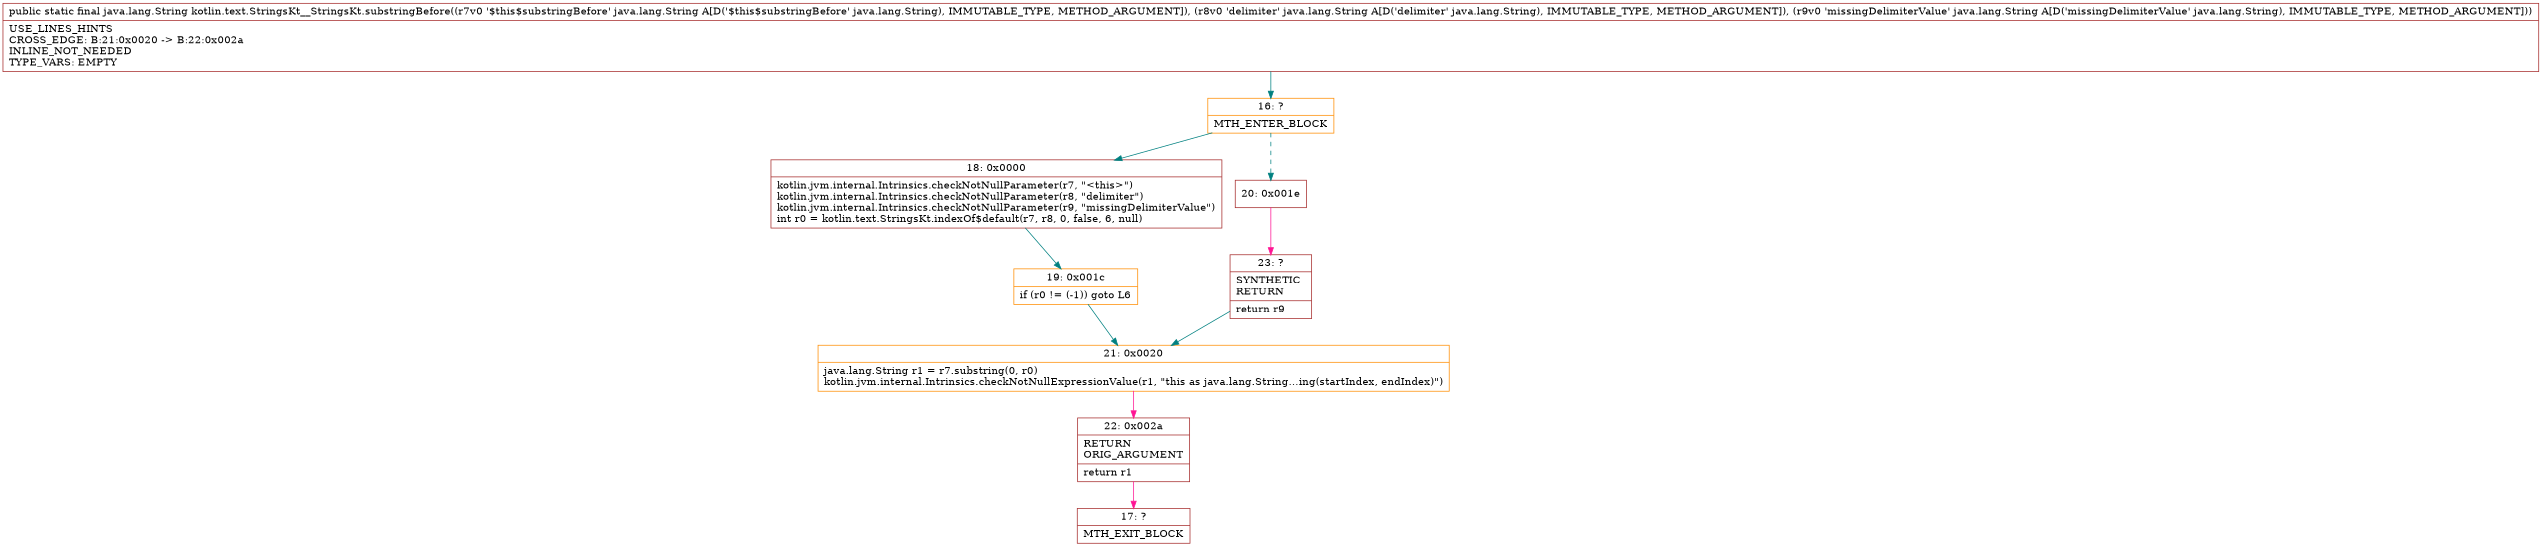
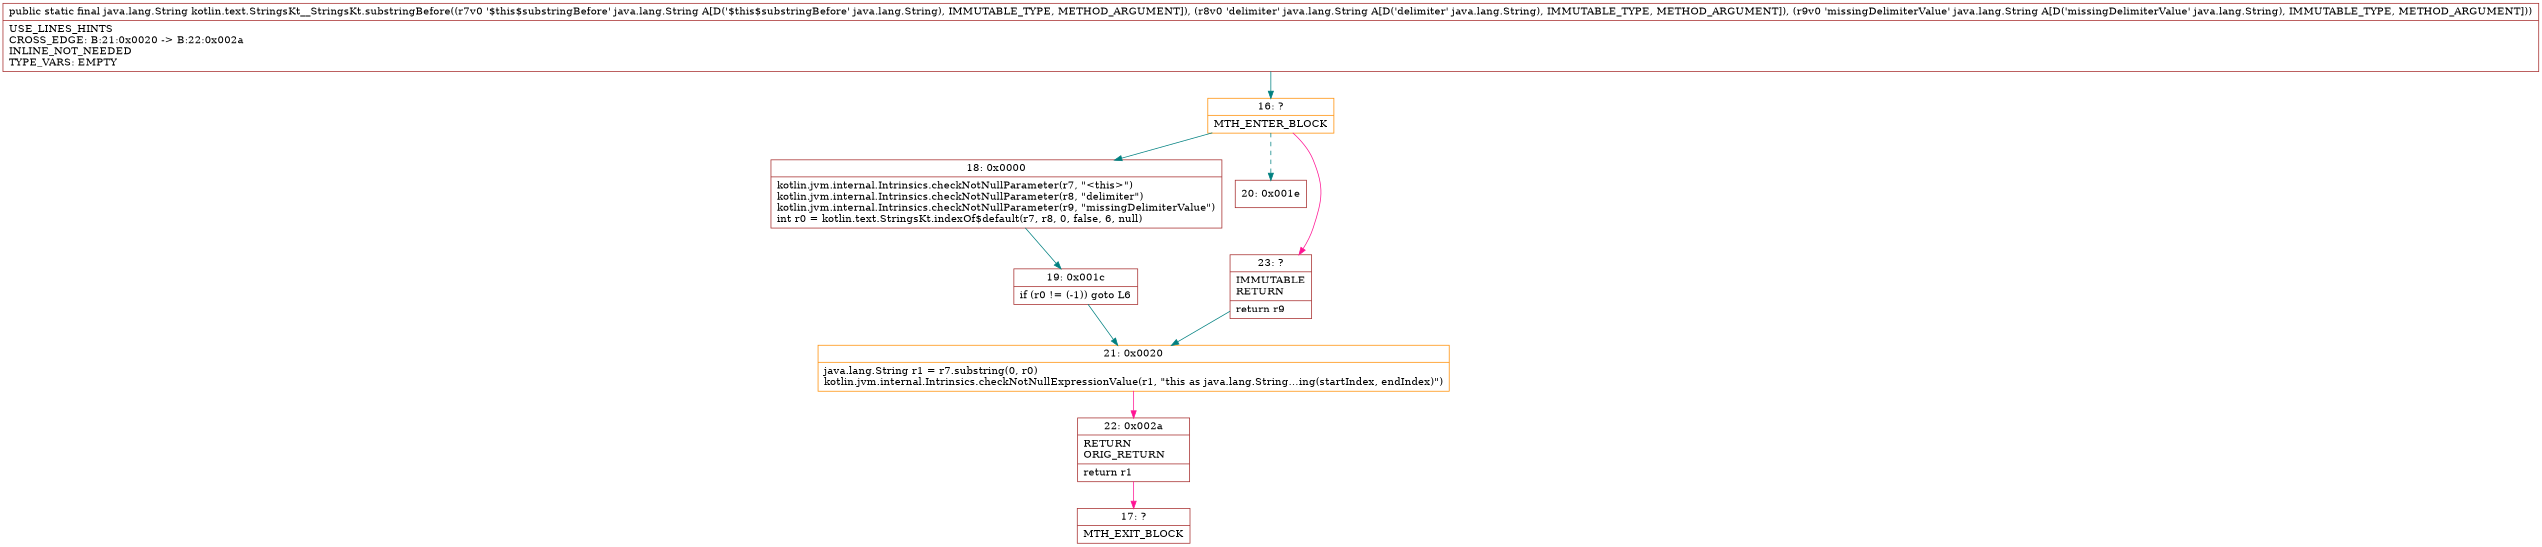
(1271, 227) -> (1321, 188)
(1269, 280) -> (1271, 280)
(1076, 287) -> (1076, 287)
(1134, 455) -> (1124, 455)
